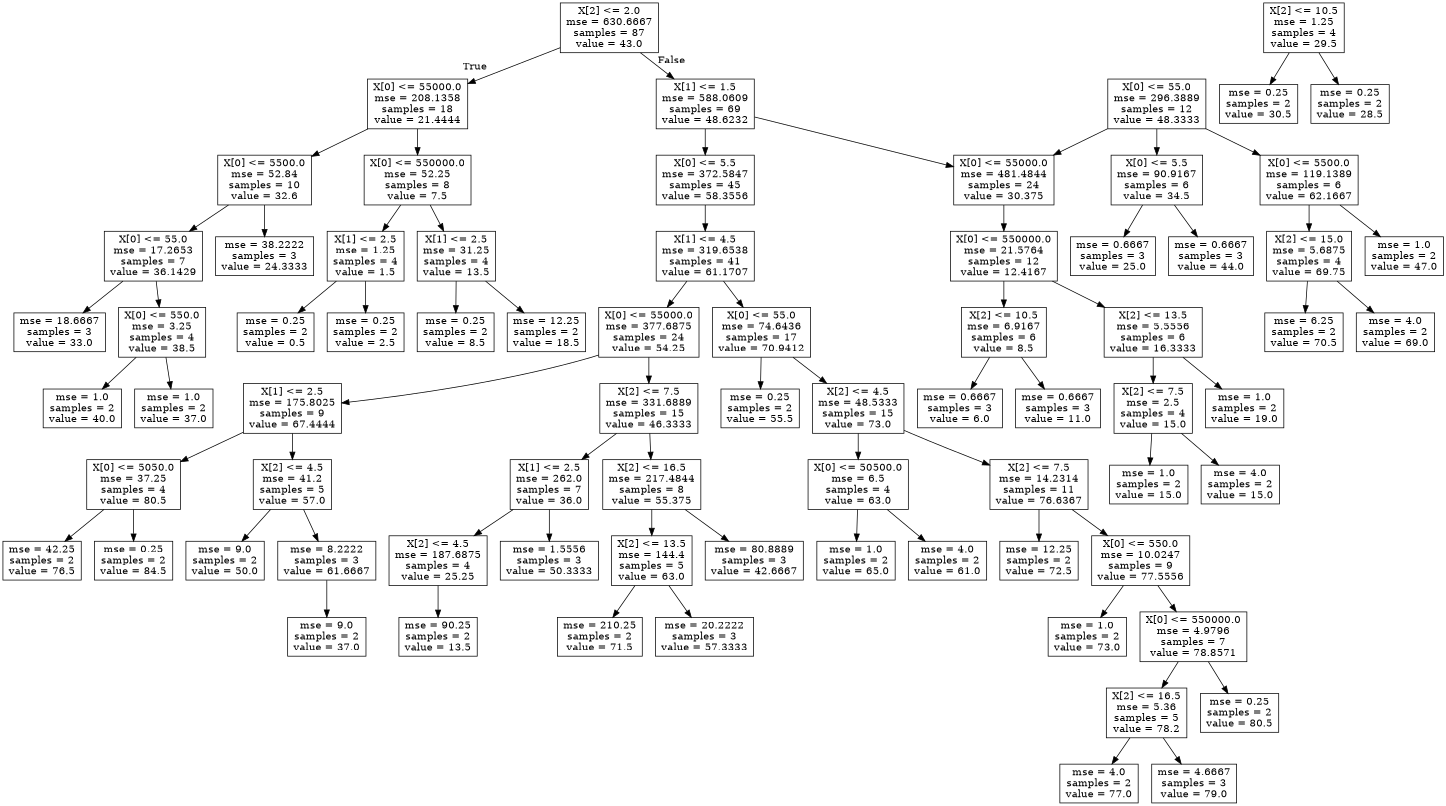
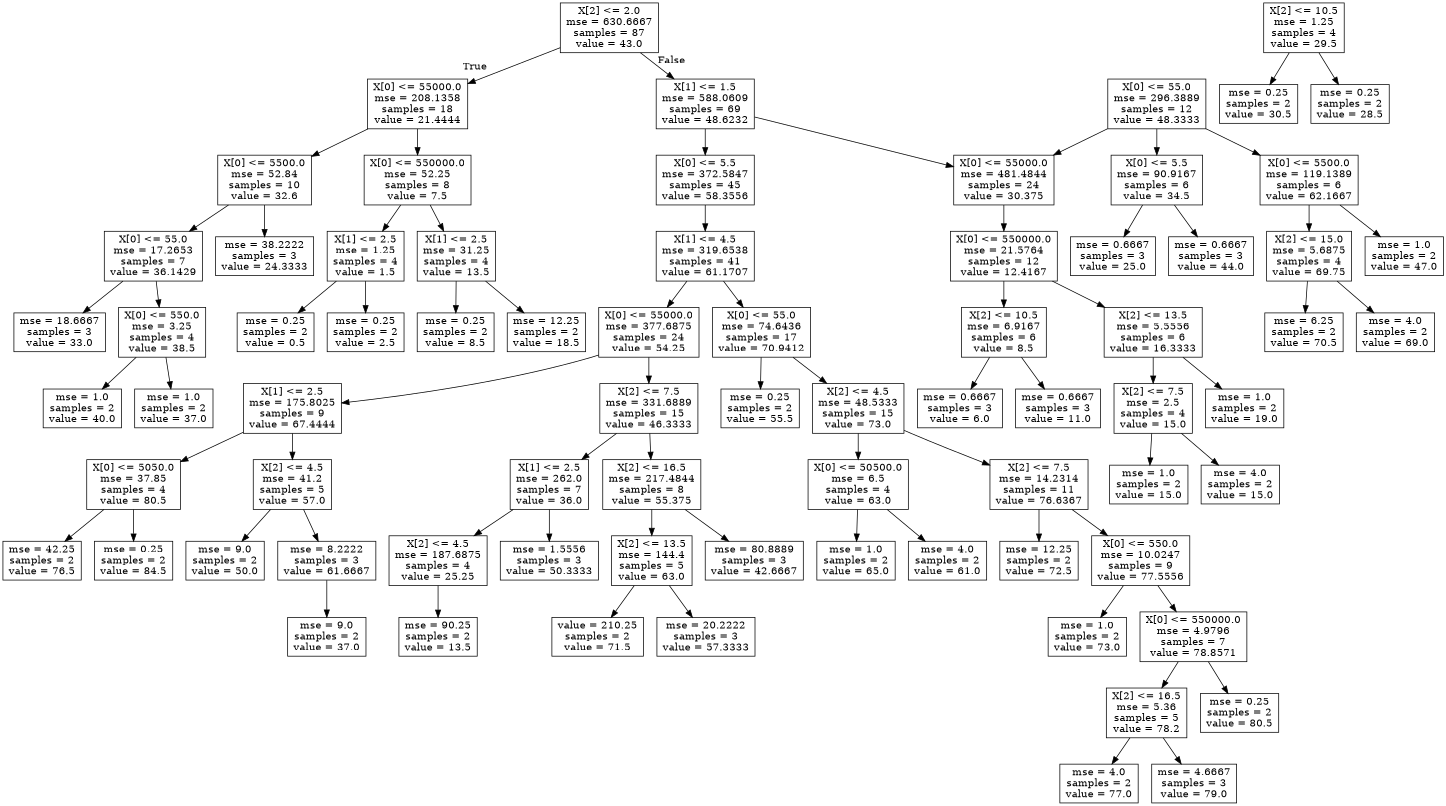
(134, 485) -> (134, 485)
(600, 637) -> (598, 637)
